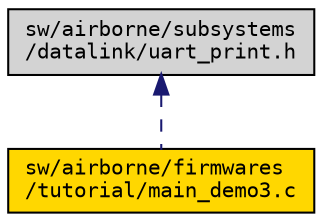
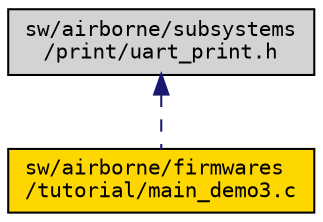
(161, 42) -> (161, 42)
